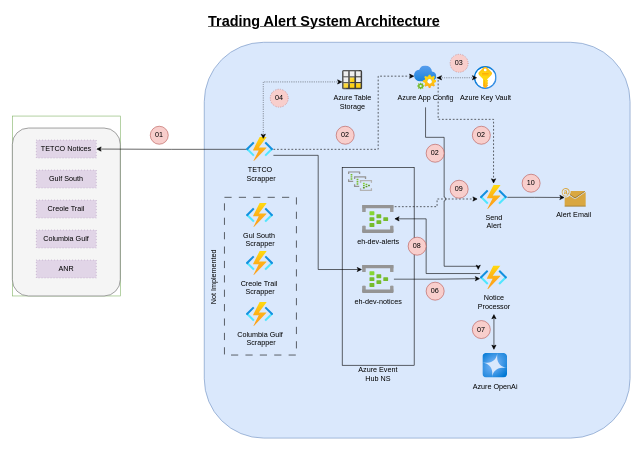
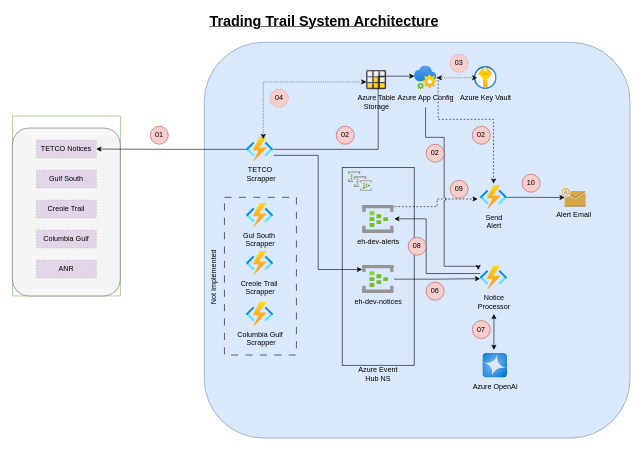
(324, 21) -> (324, 21)
(353, 80) -> (377, 80)
(327, 149) -> (327, 149)
